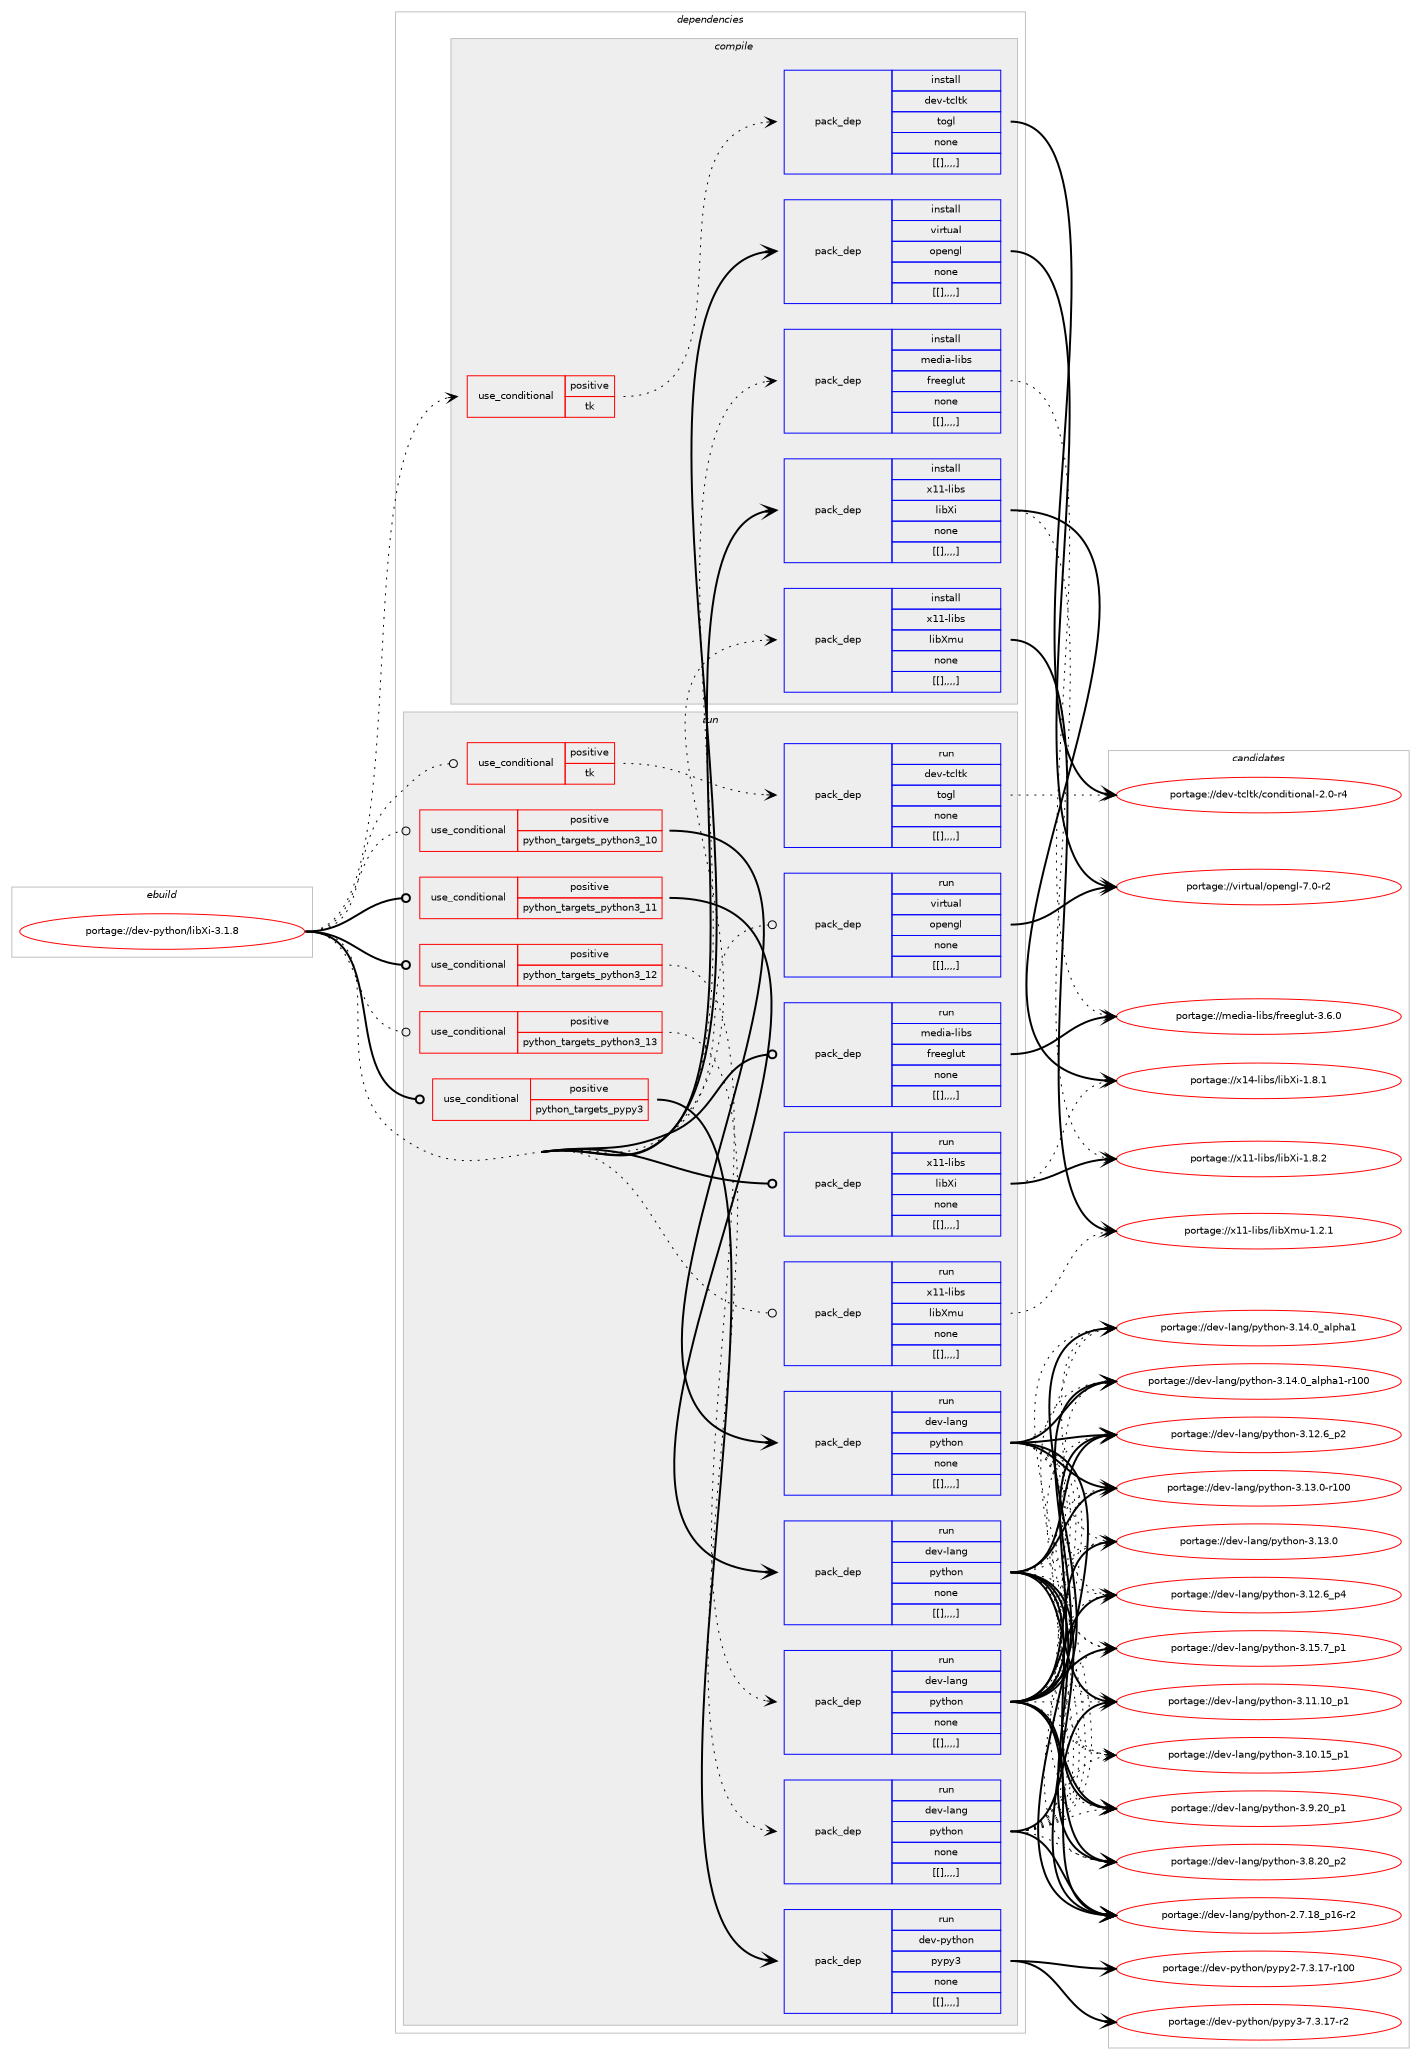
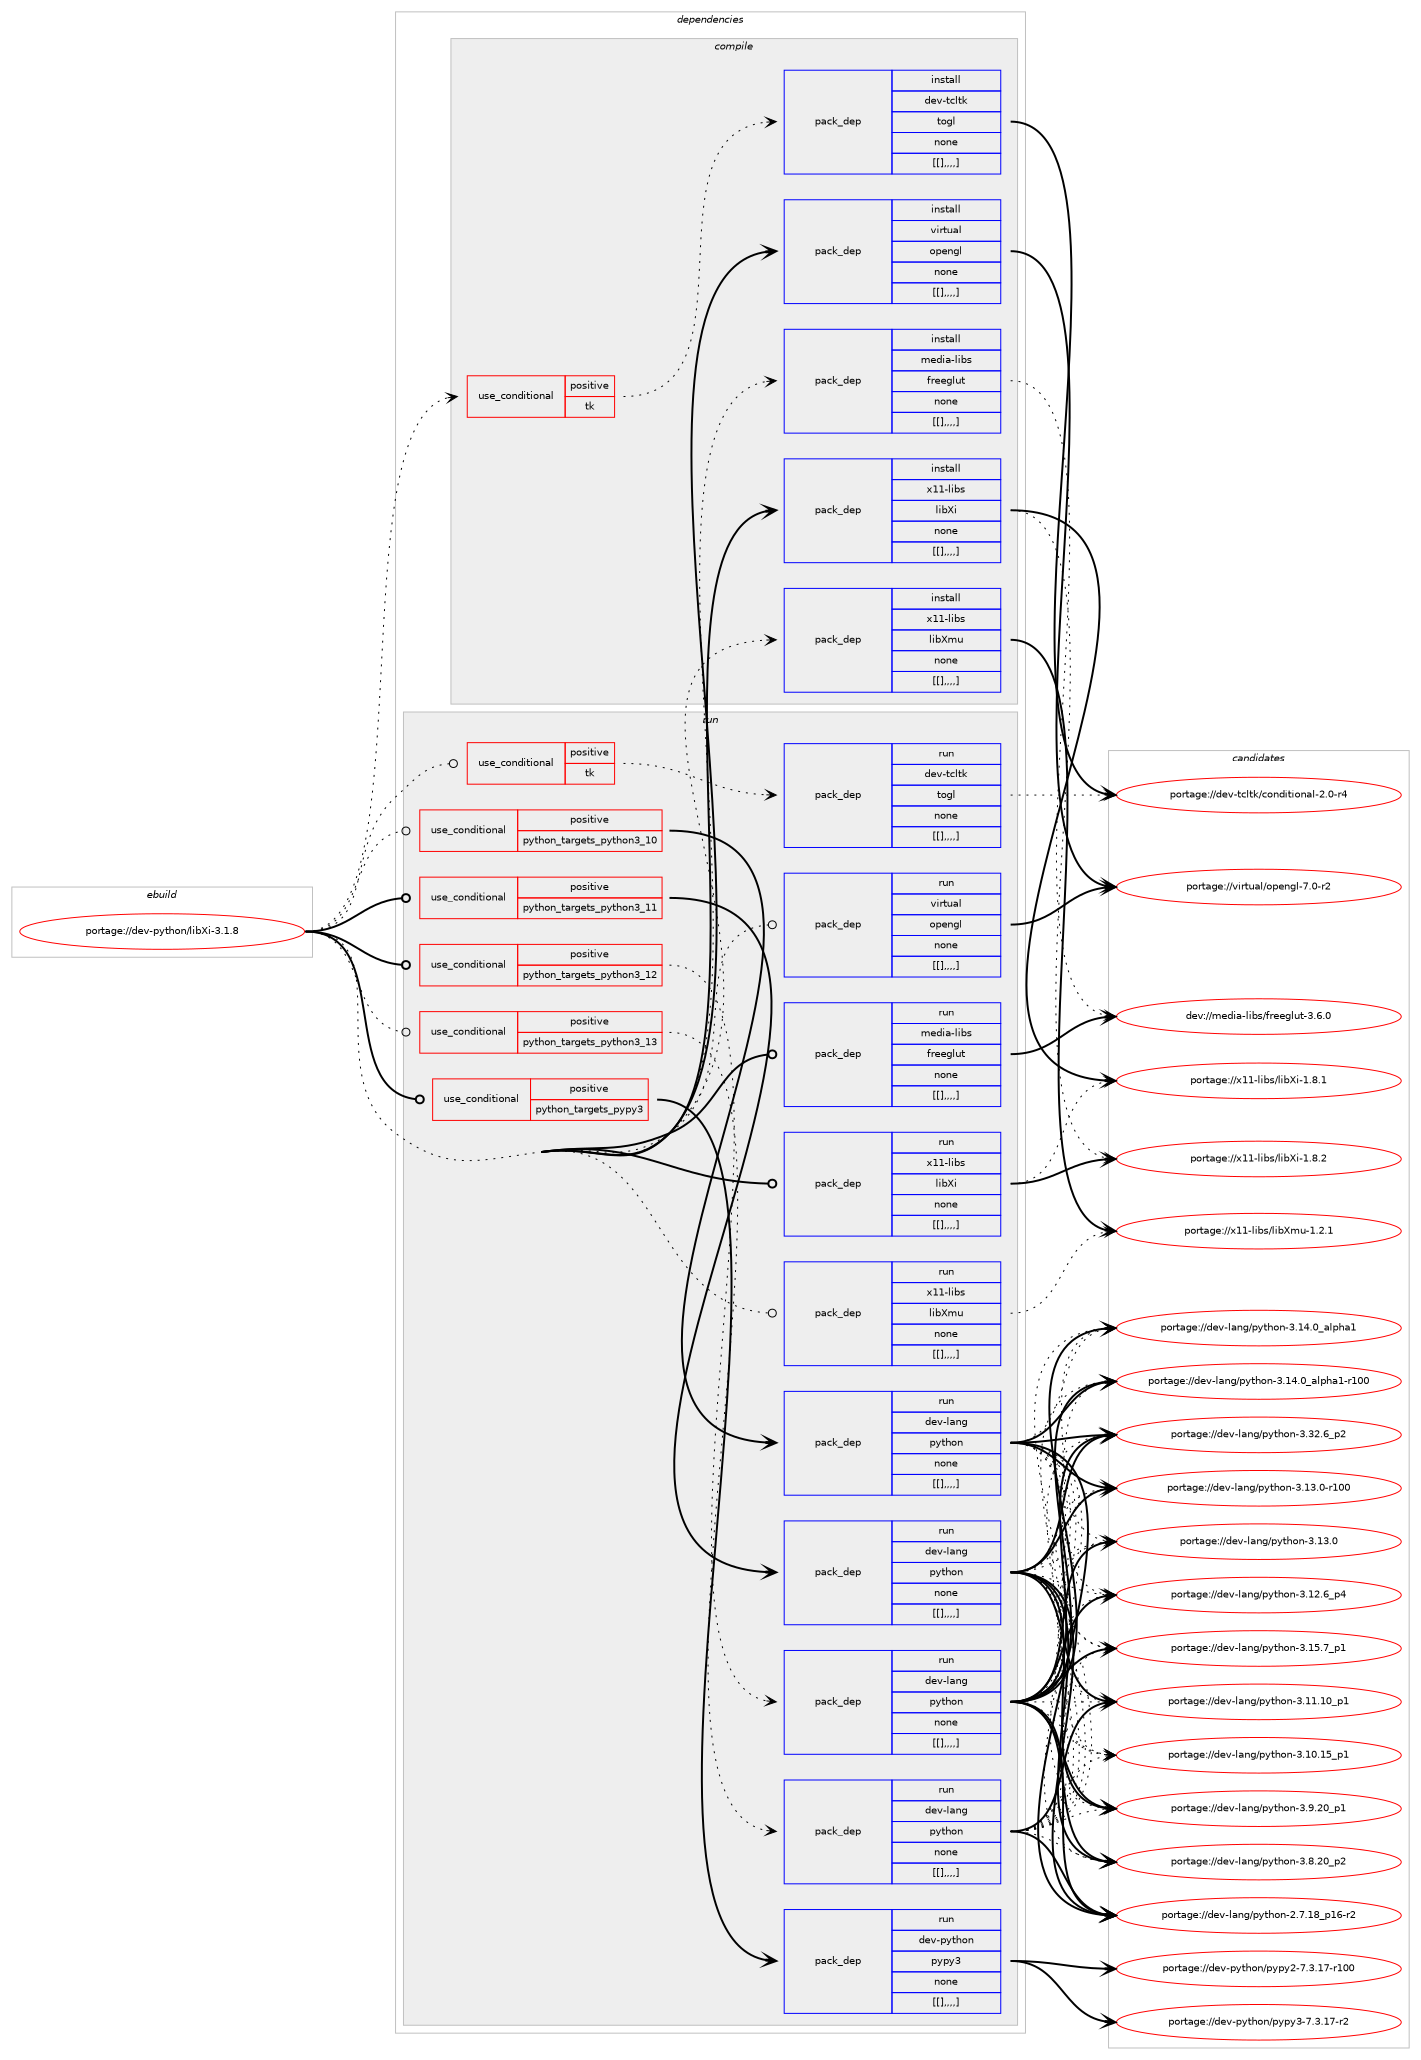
(1259, 1017) -> (1259, 1017)
(1259, 1081) -> (1259, 1081)
(1259, 1435) -> (1259, 1435)
